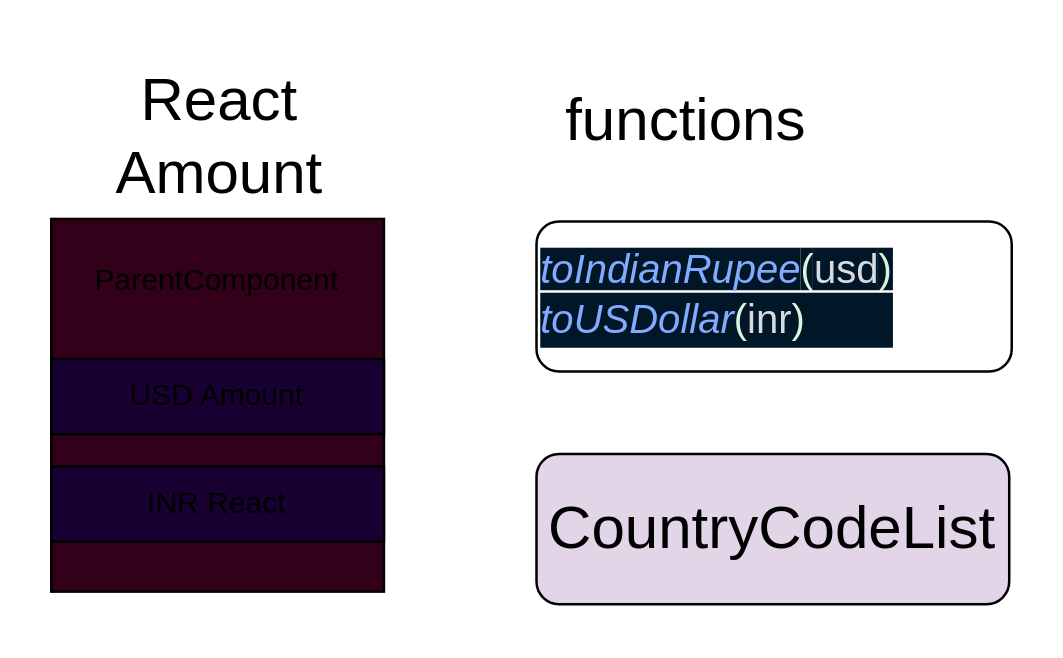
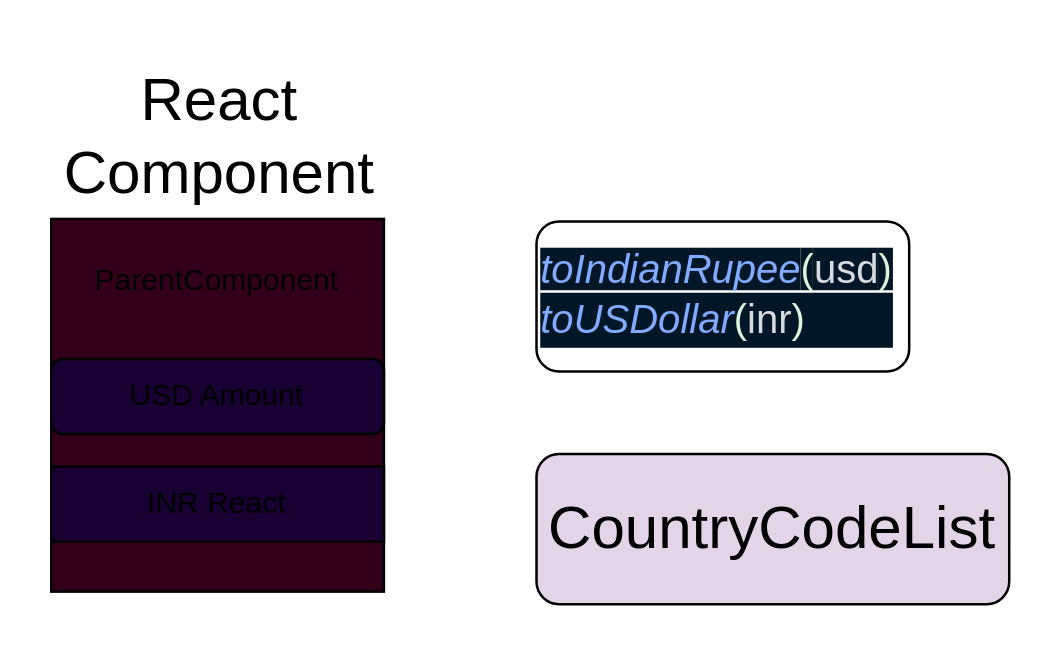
(686, 121) -> none
(220, 136) -> (220, 136)
(774, 296) -> (723, 296)
(218, 396) -> (218, 396)
